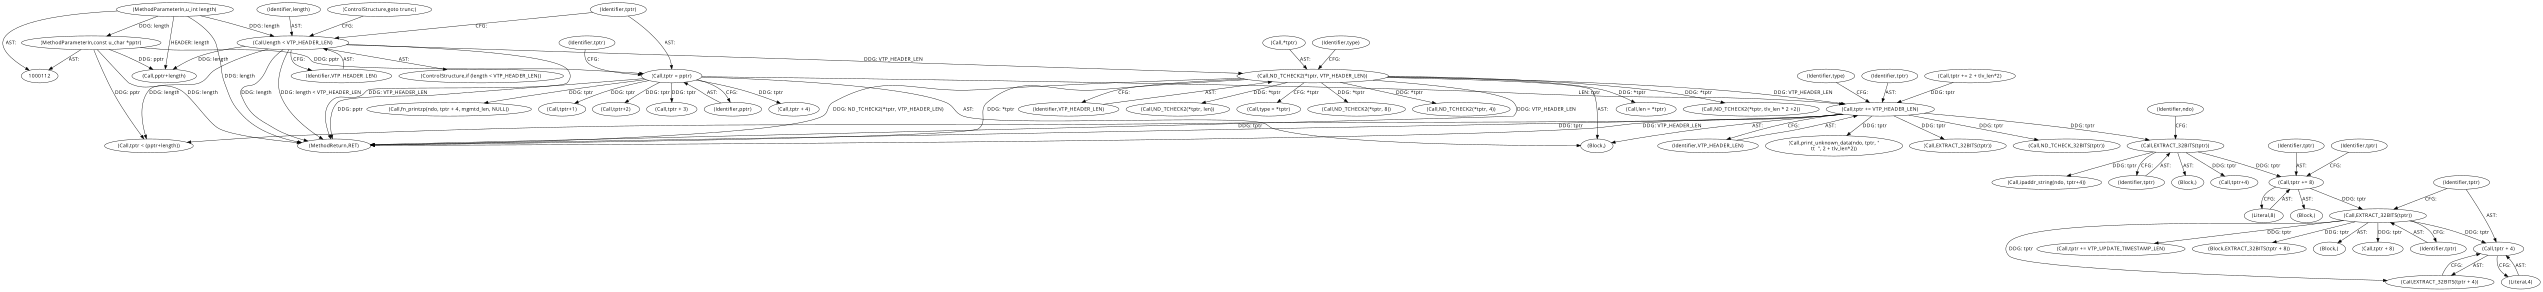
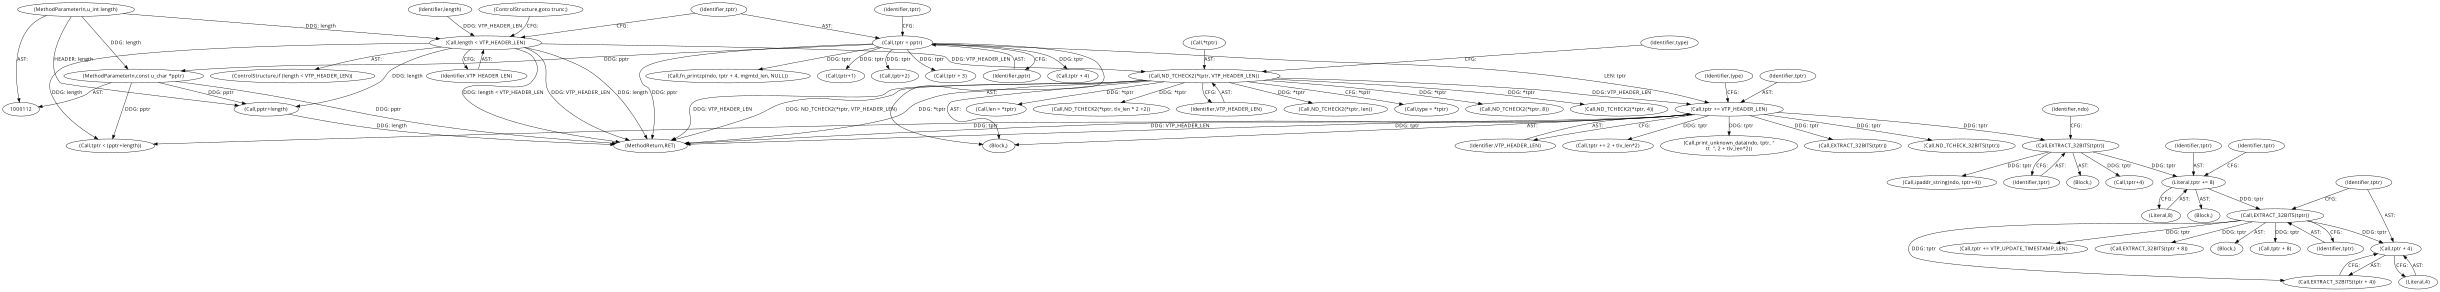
(297, 26) -> (493, 26)
(388, 68) -> (529, 61)
(228, 92) -> (425, 134)
(1927, 92) -> (1670, 127)
(203, 93) -> (389, 109)
(2296, 182) -> (2194, 182)
(2249, 249) -> (2149, 249)
